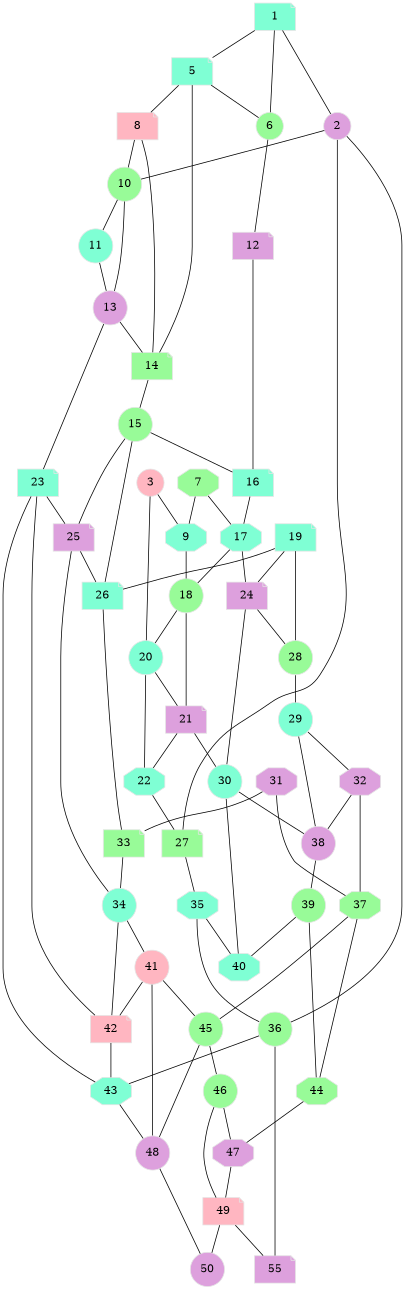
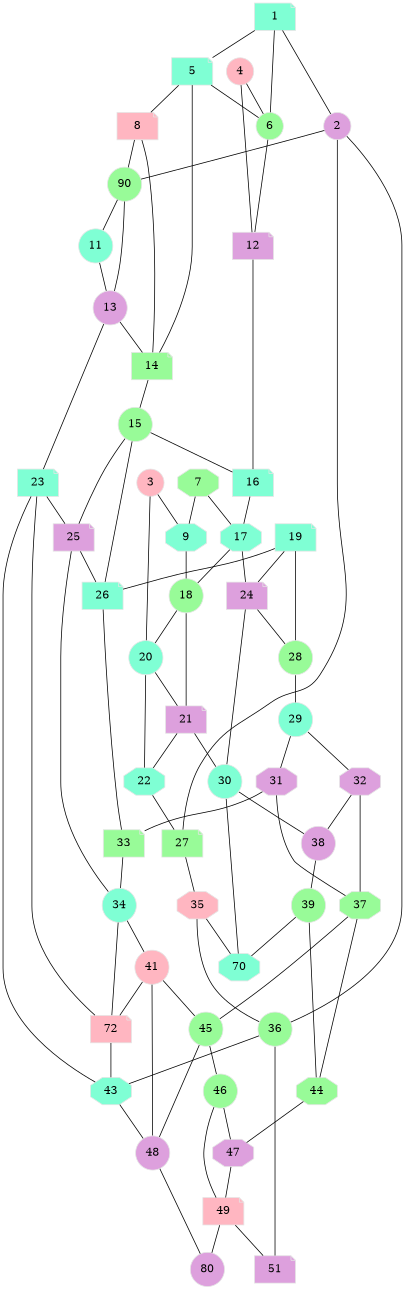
none -> (240, 71)
(125, 184) -> (125, 184)
(307, 781) -> (286, 752)
(198, 905) -> (198, 905)
(239, 967) -> (239, 967)
(111, 1029) -> (111, 1029)
(207, 1269) -> (207, 1269)
(275, 1269) -> (275, 1269)
